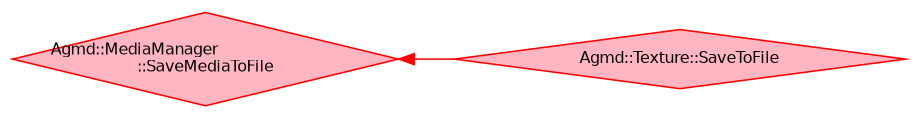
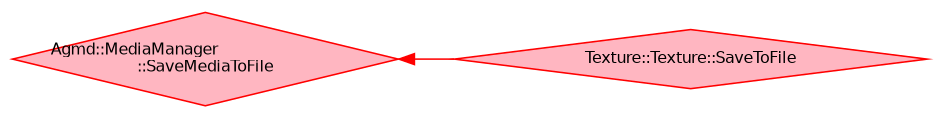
(680, 59) -> (691, 59)
